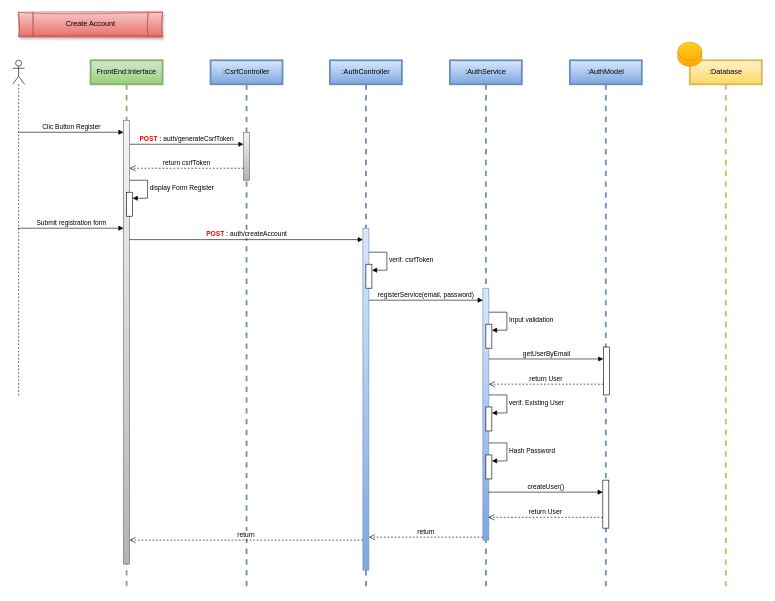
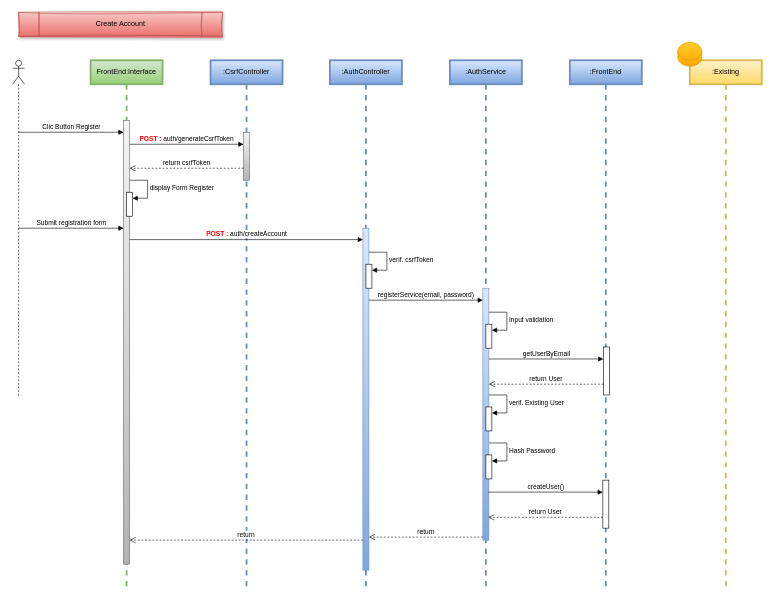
(90, 24) -> (120, 24)
(606, 72) -> (606, 72)
(726, 72) -> (726, 72)
